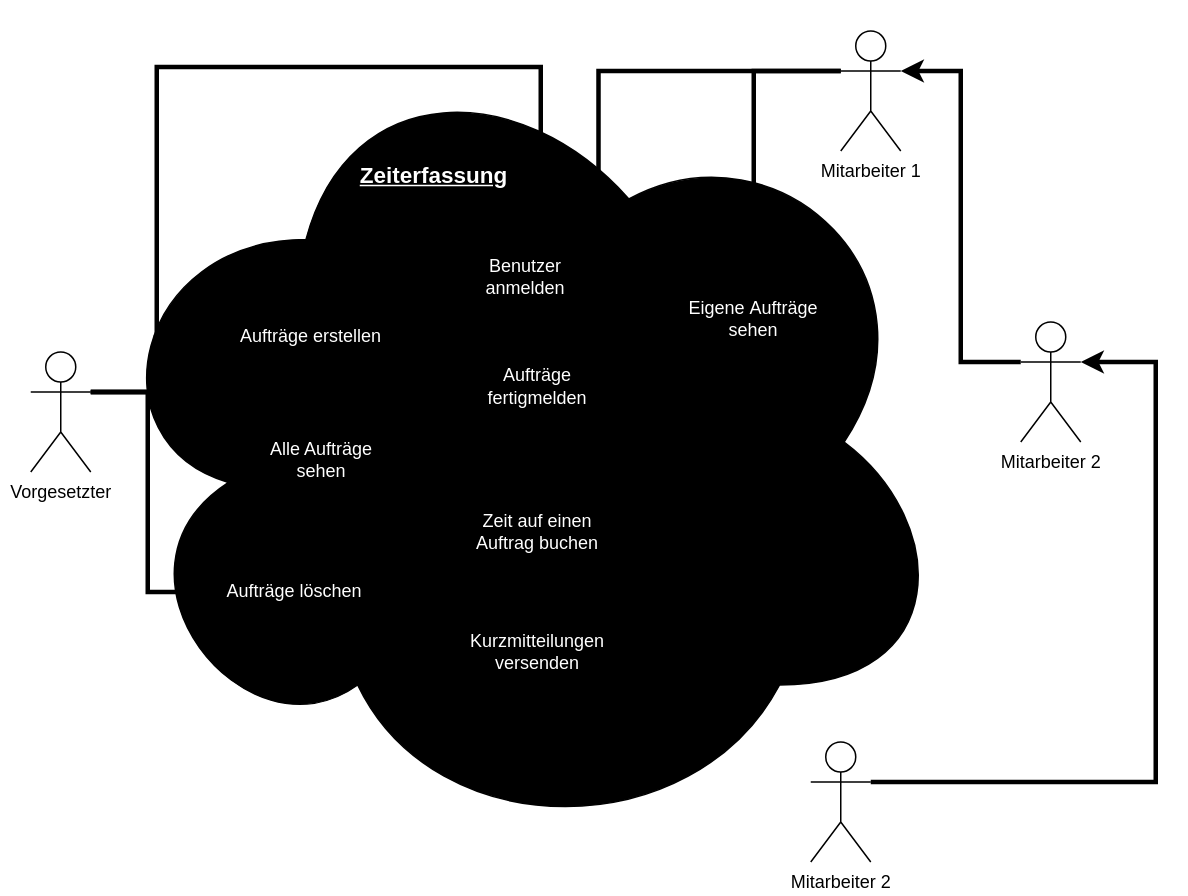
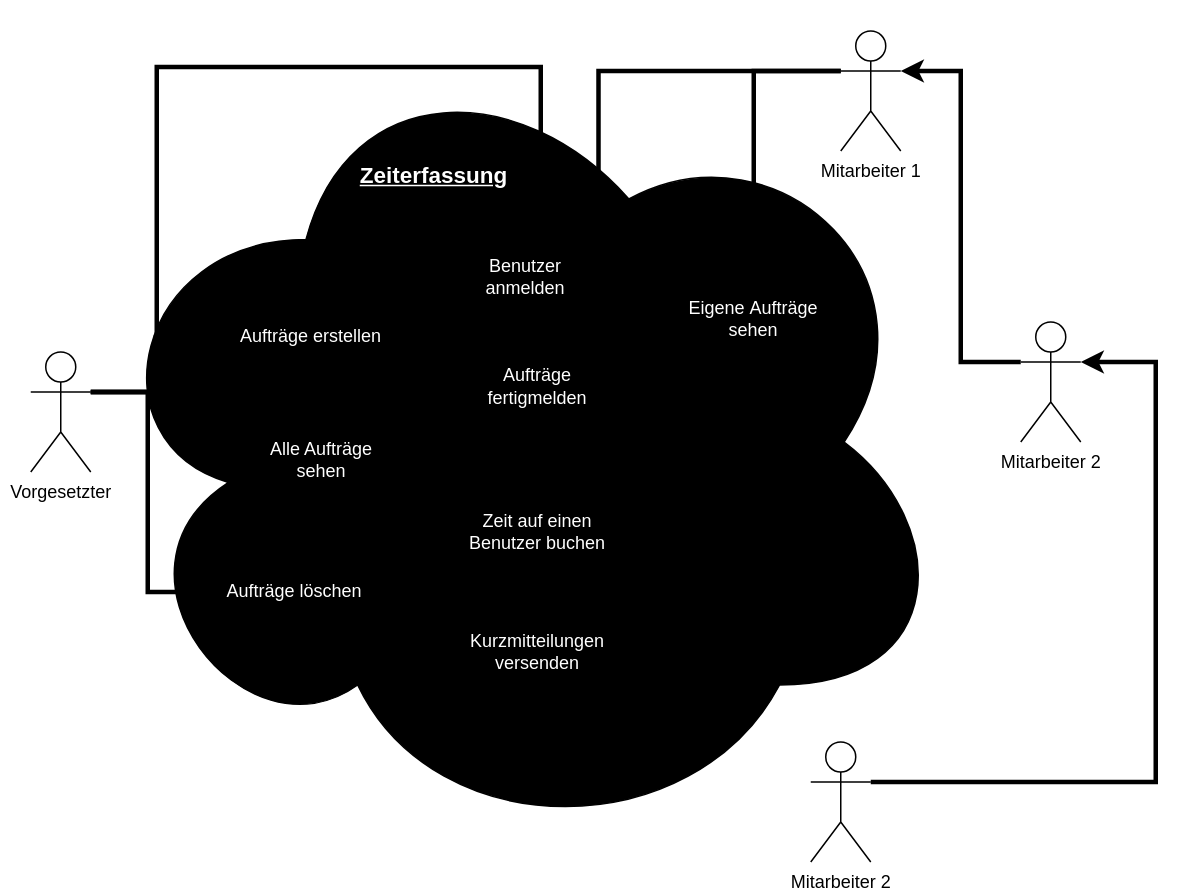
(538, 532) -> (538, 532)
